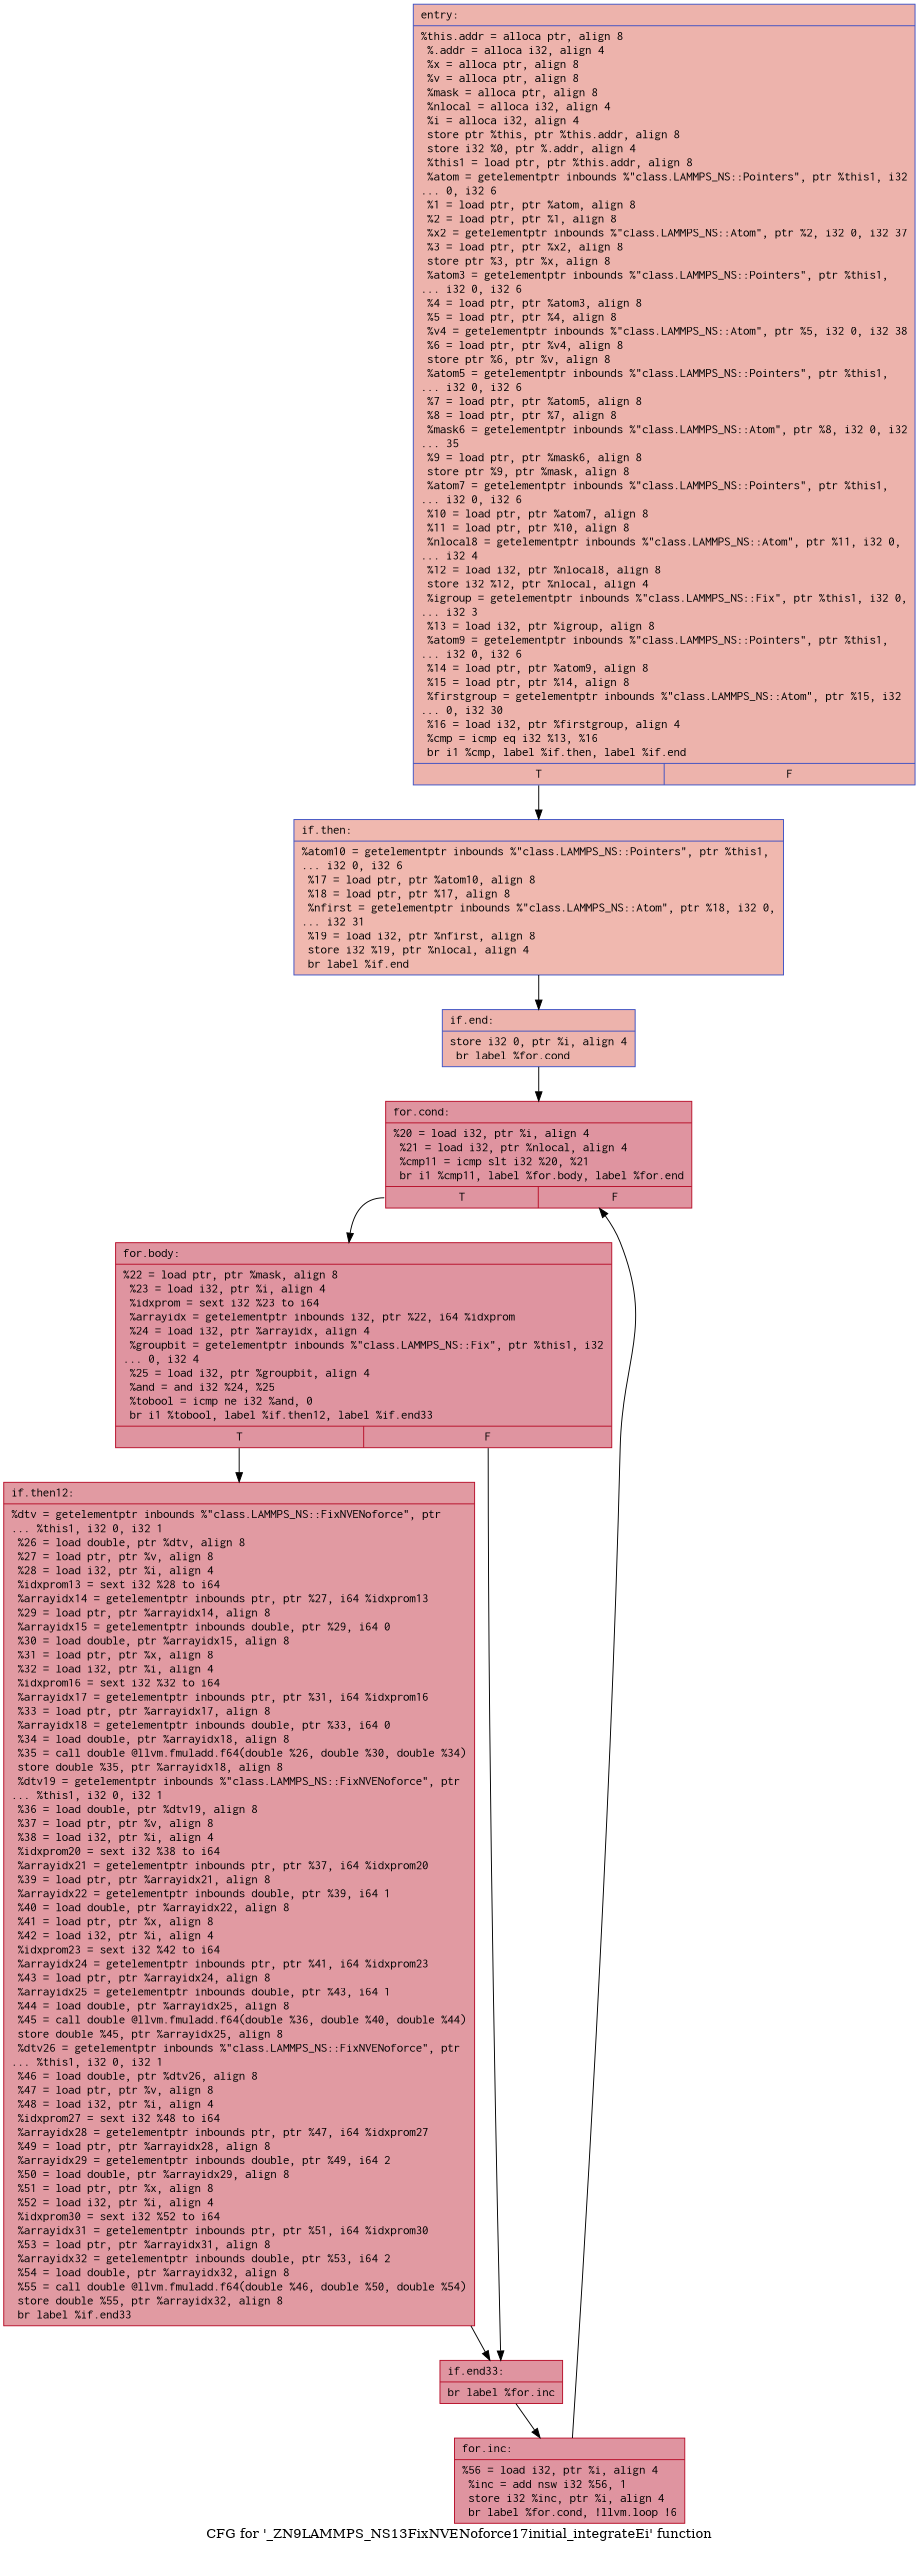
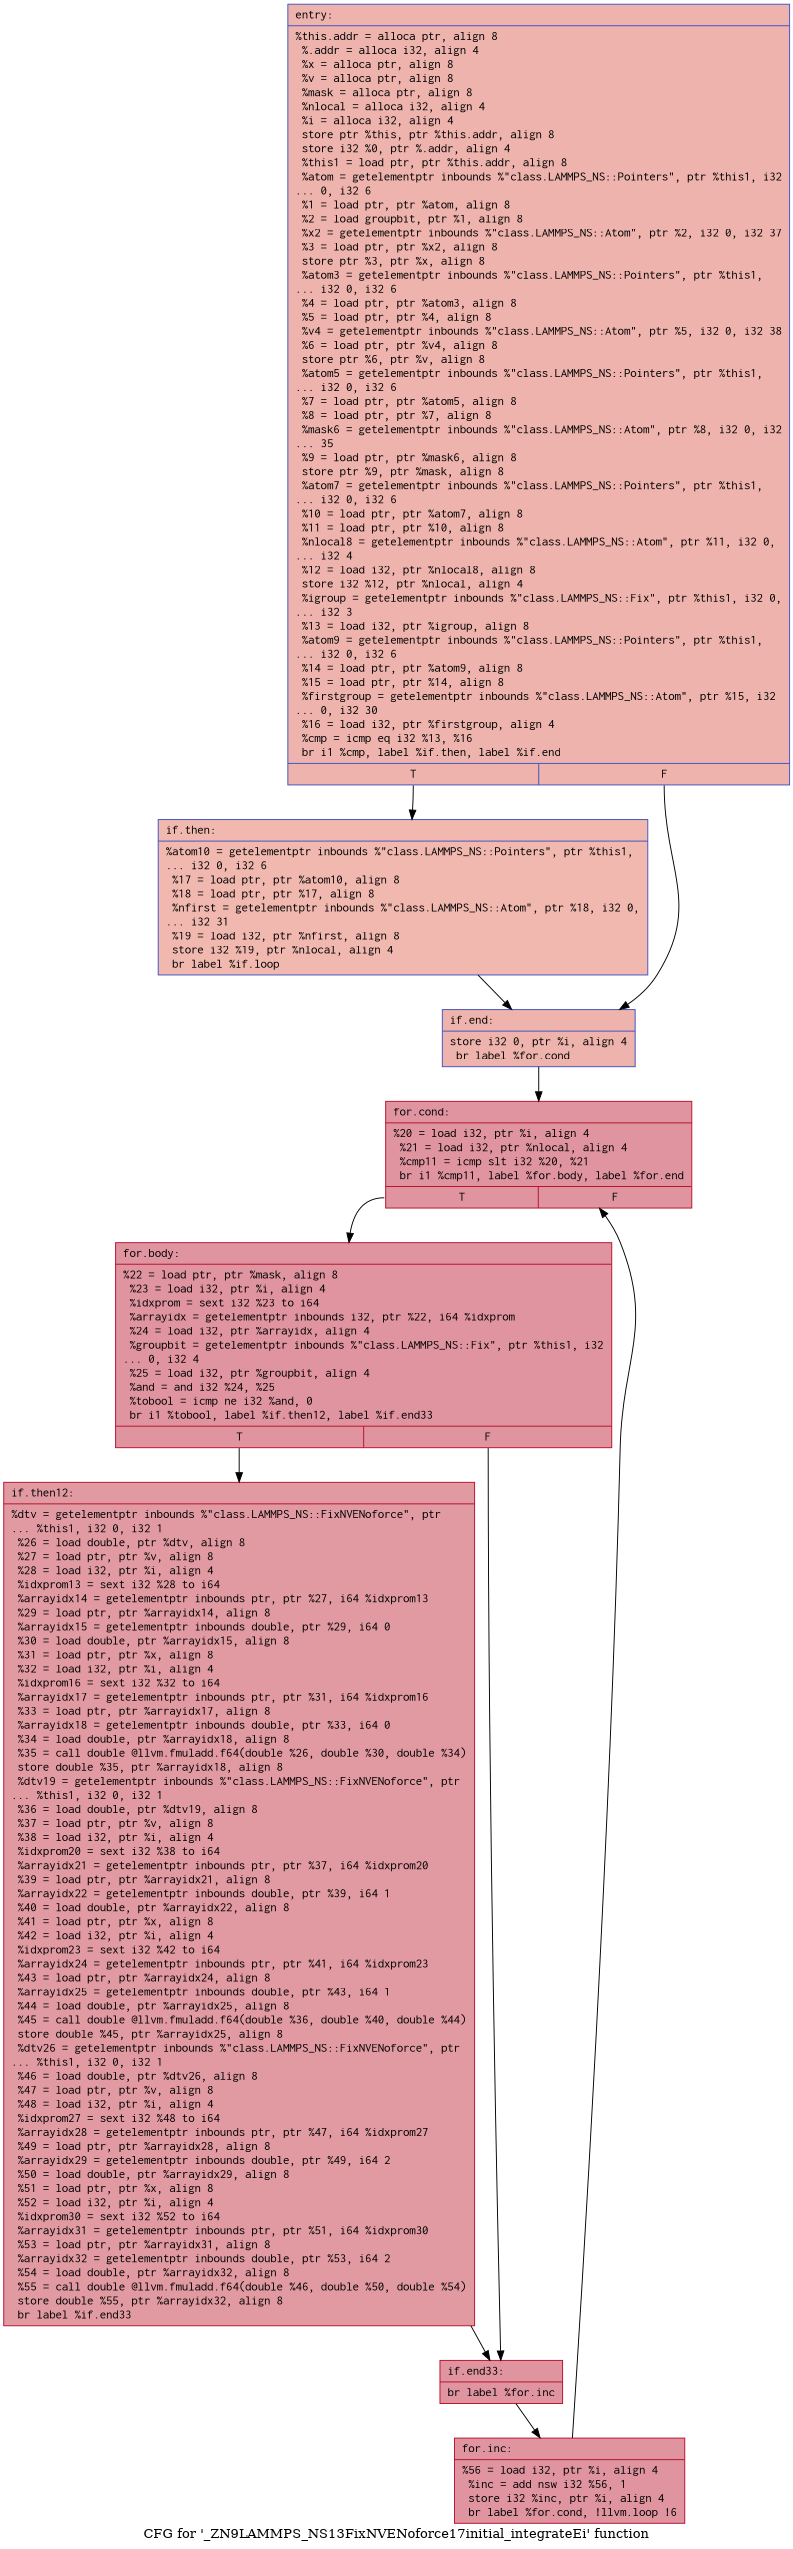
(519, 219) -> (410, 219)
none -> (679, 903)
(355, 964) -> (223, 964)
